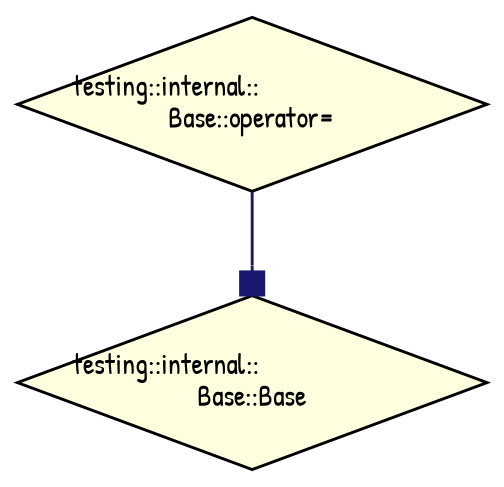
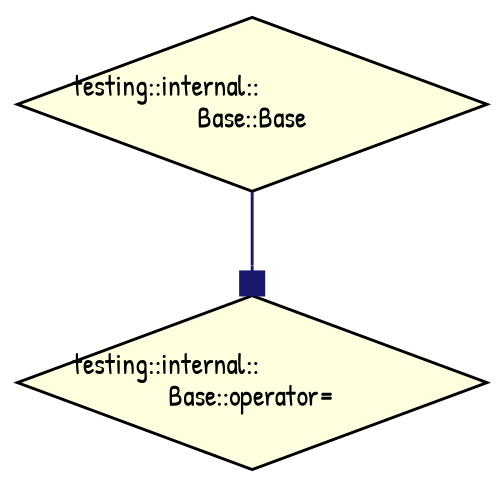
(252, 229) -> (252, 229)
